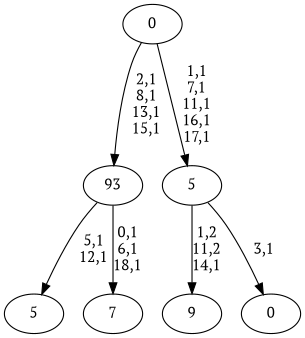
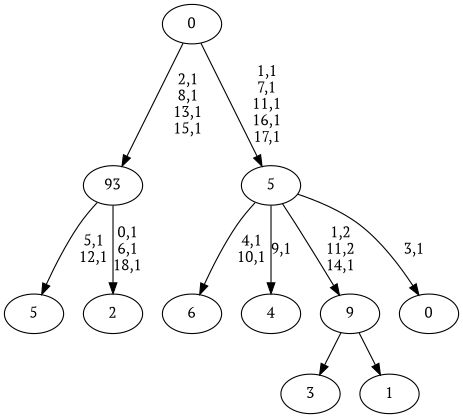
(113, 314) -> (113, 314)
none -> (192, 314)
none -> (271, 314)
none -> (311, 394)
none -> (390, 394)
